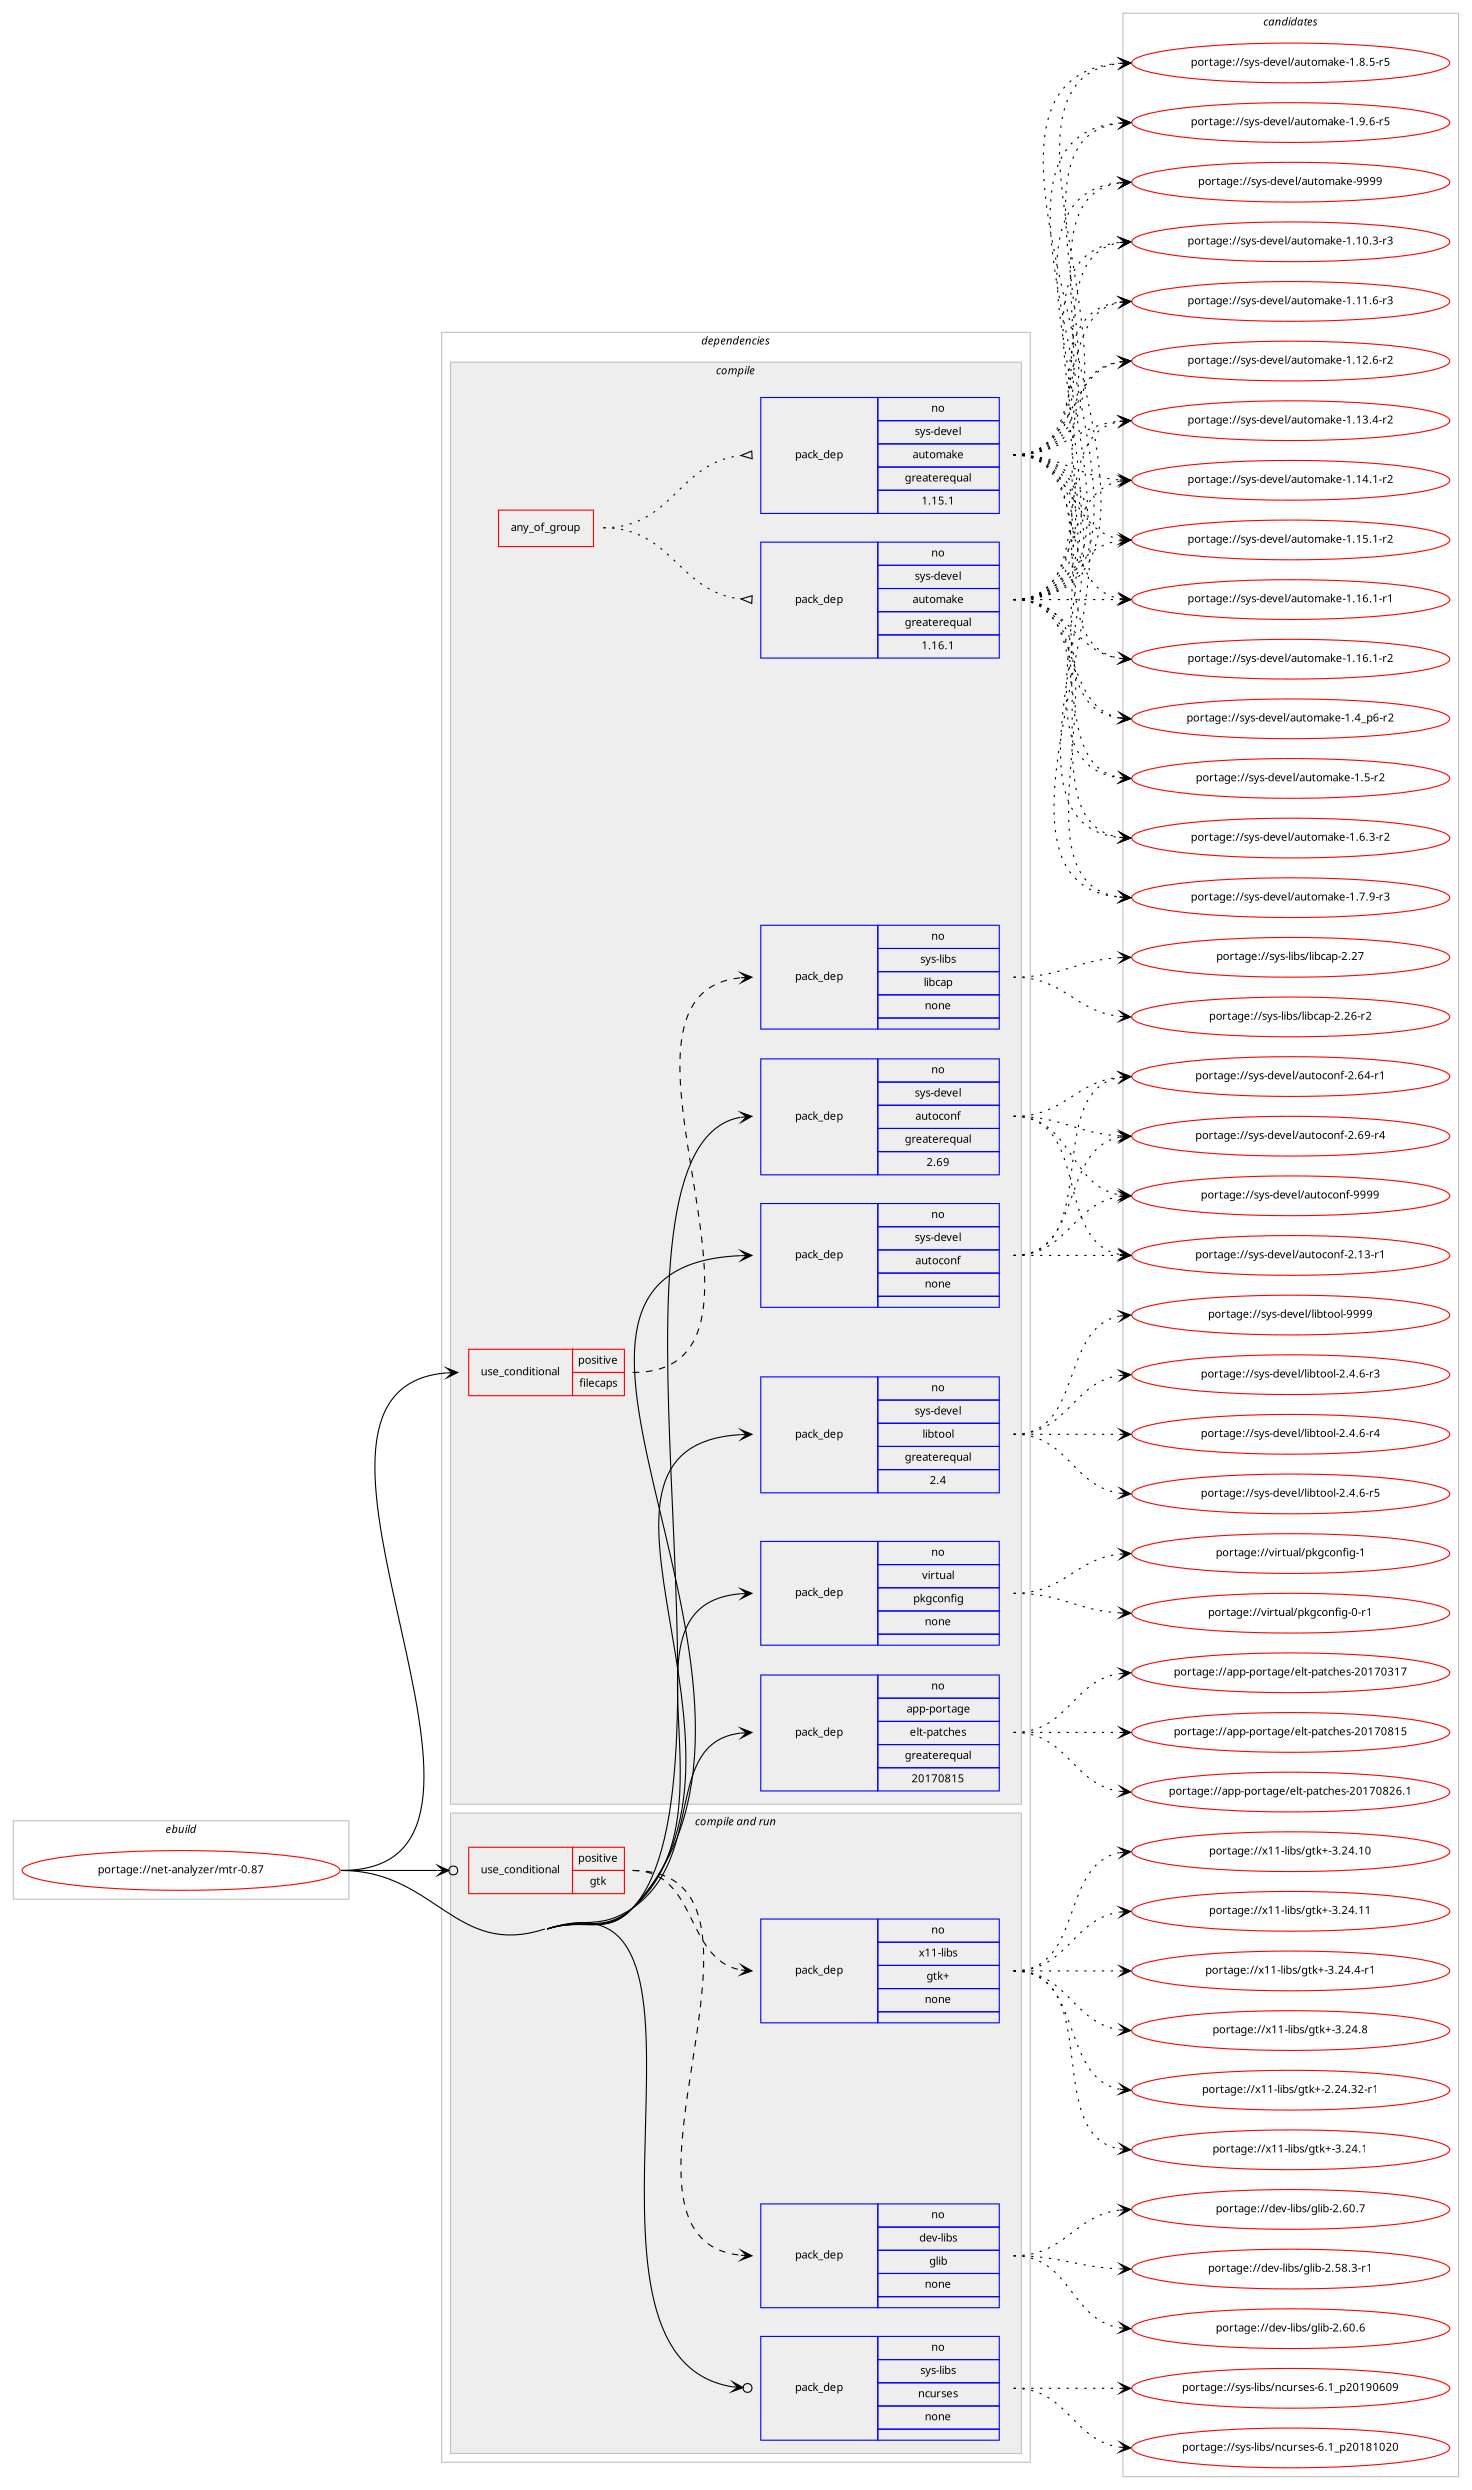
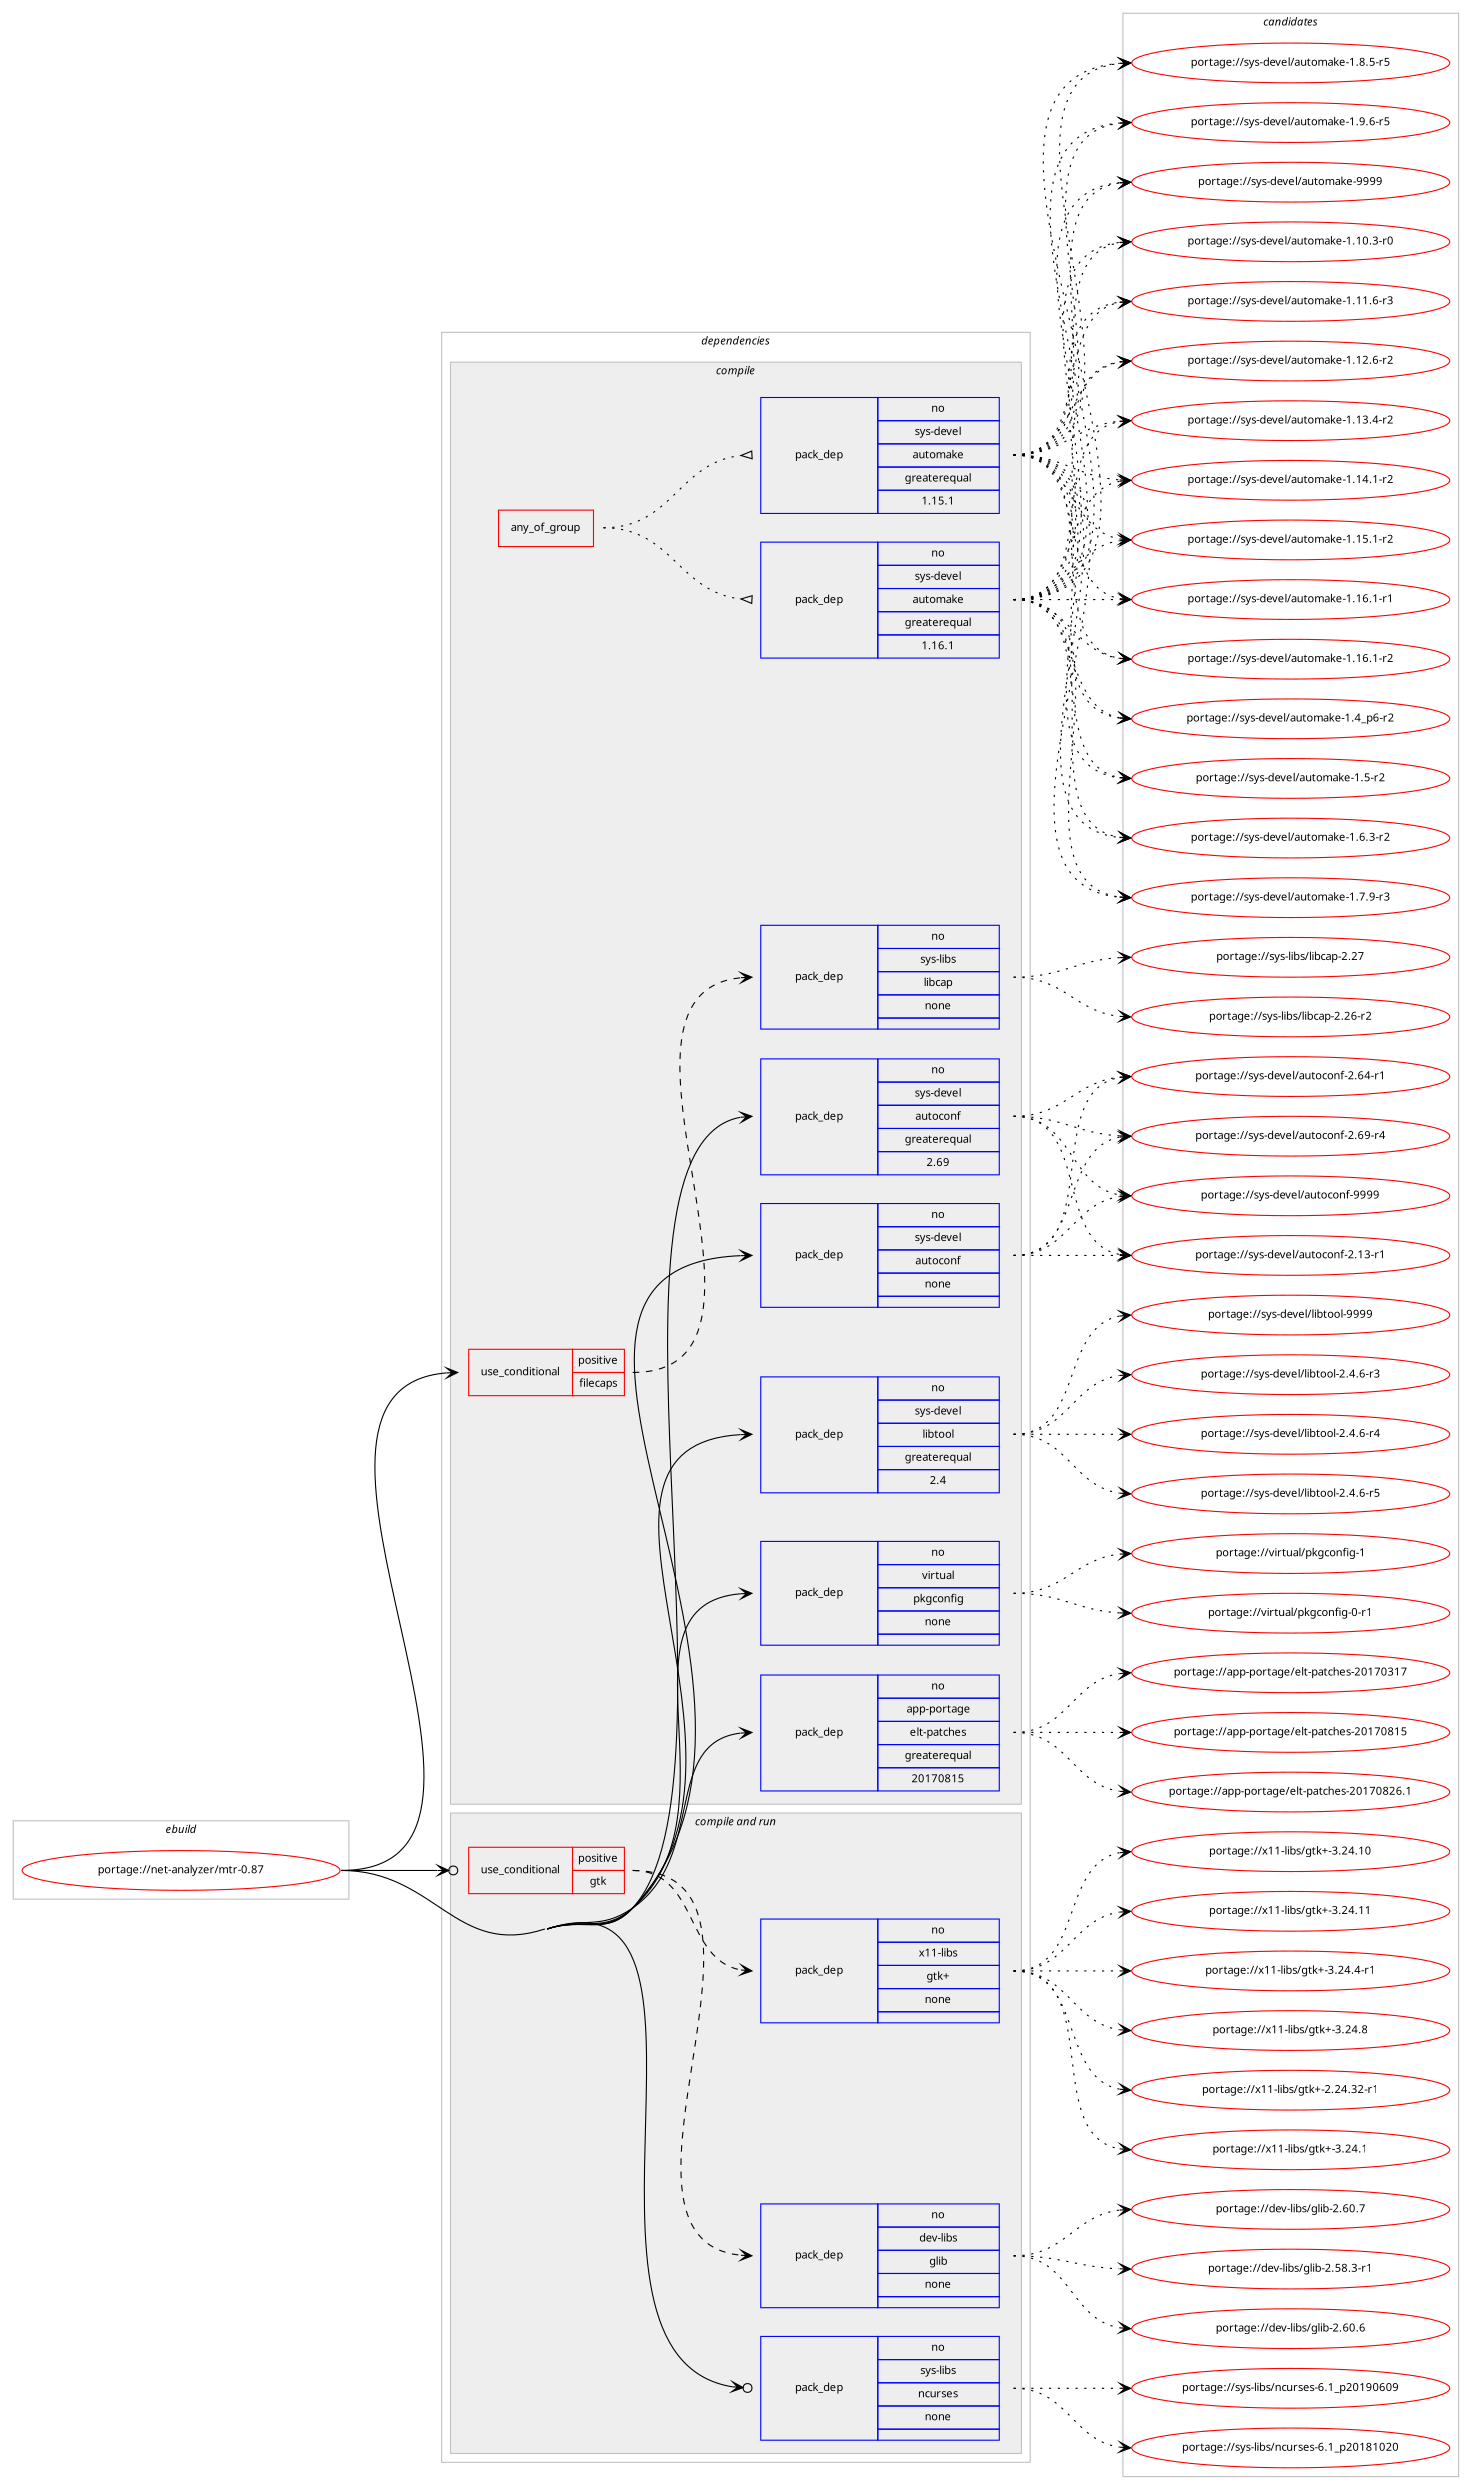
(1291, 242) -> (1291, 242)
